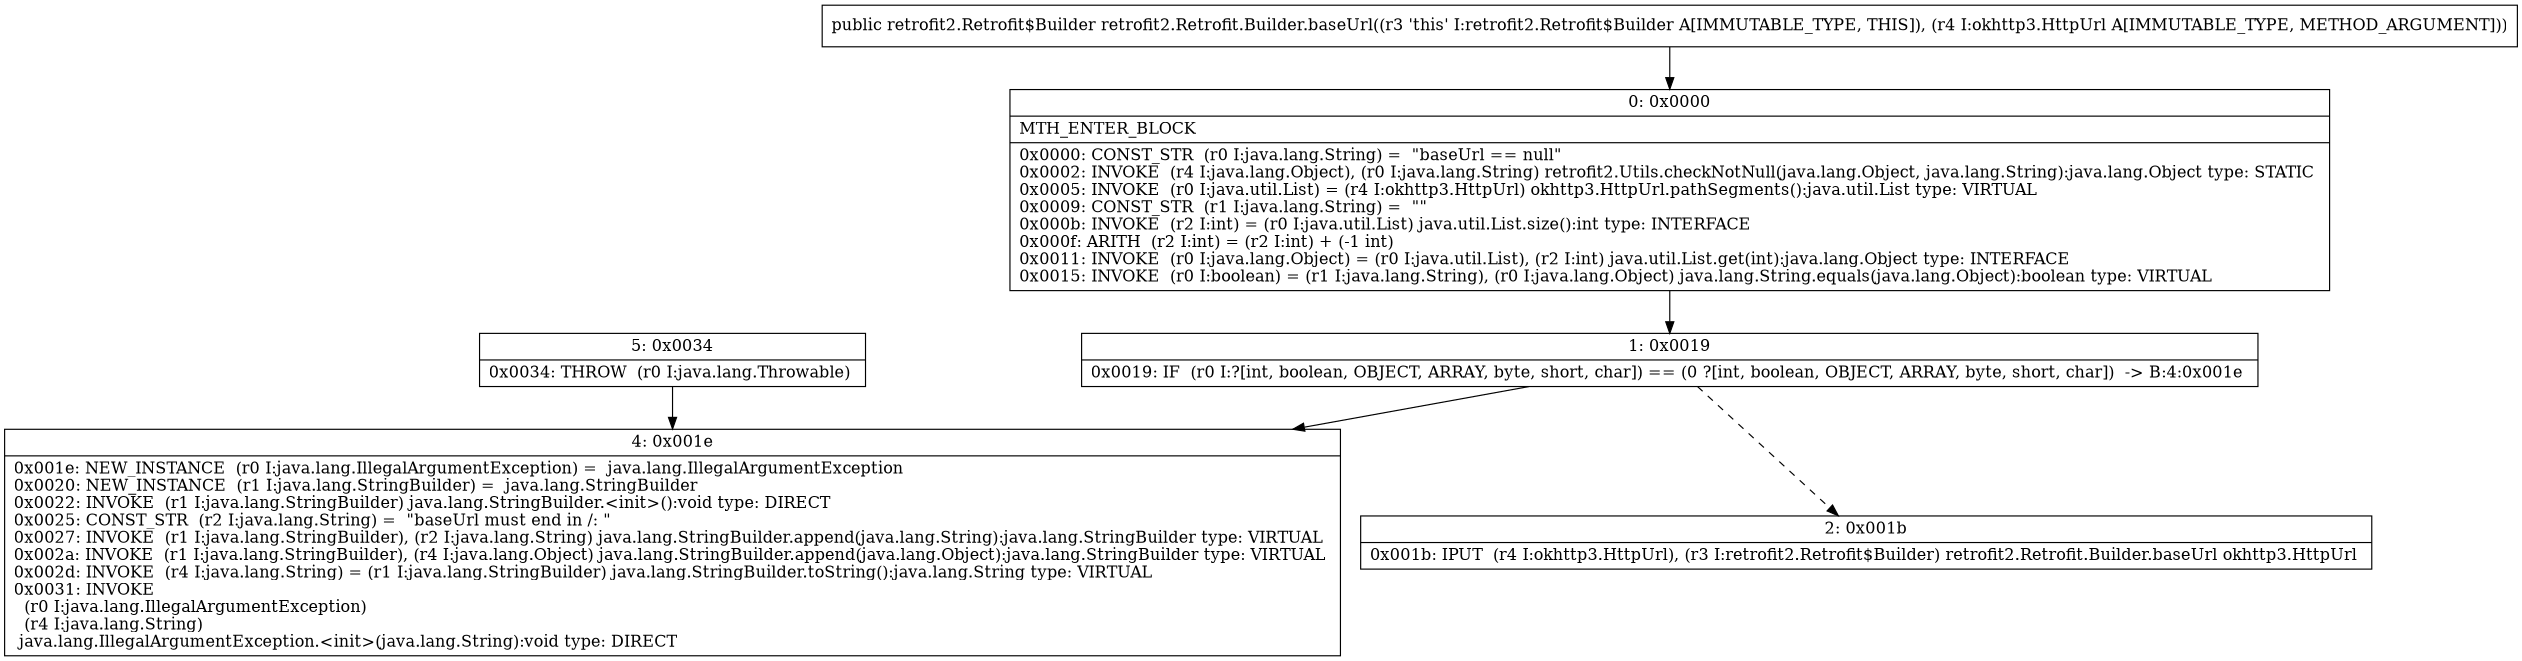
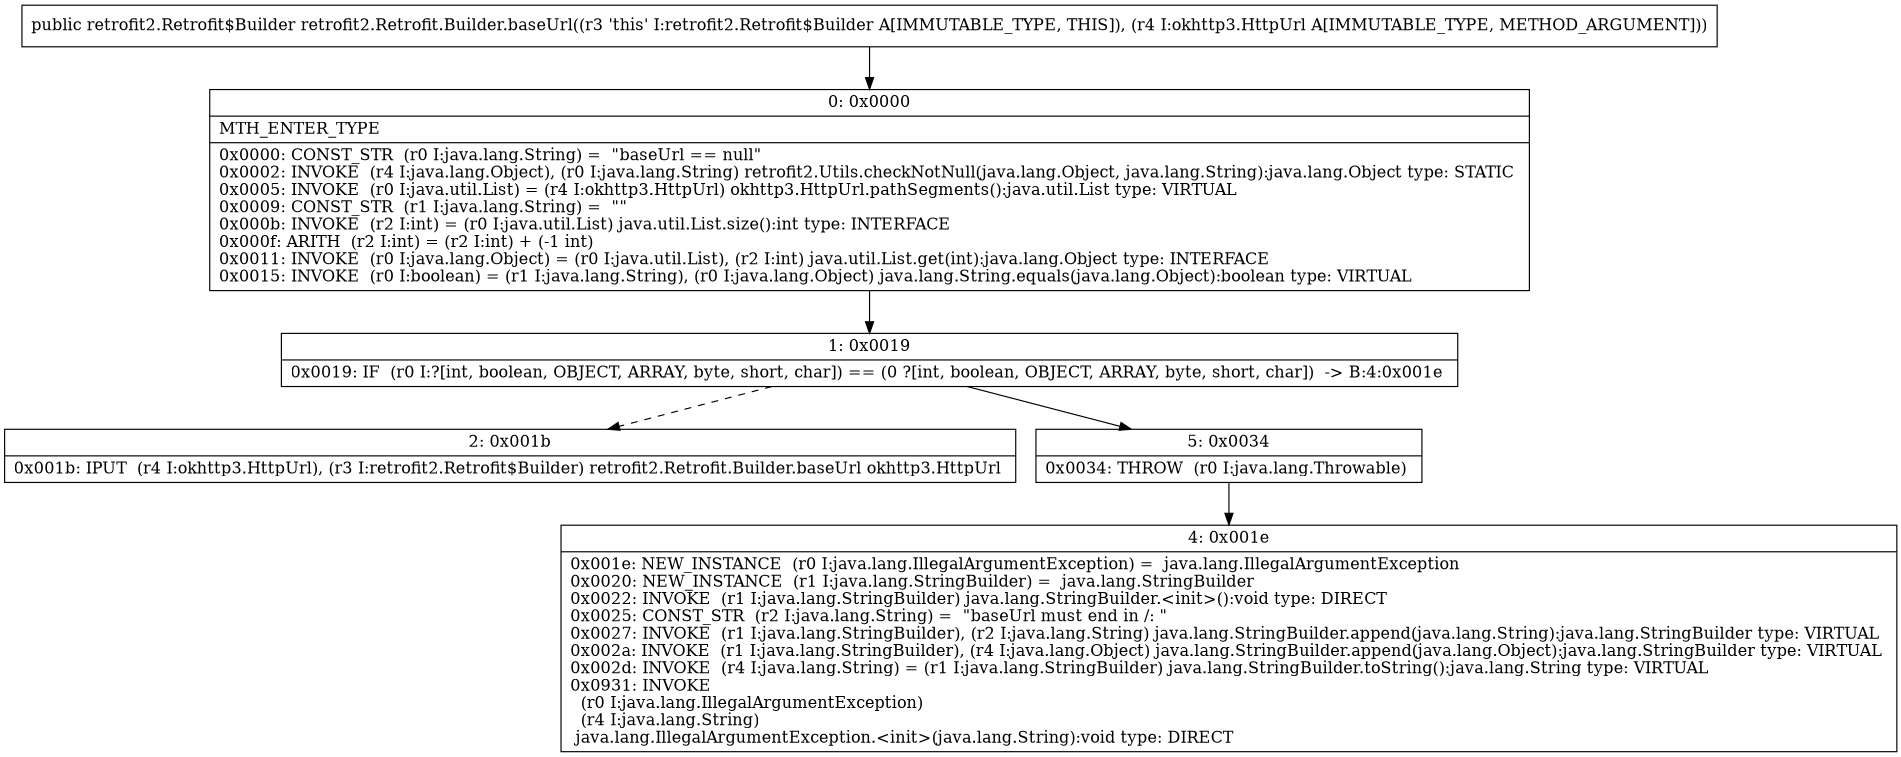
(1108, 129) -> (300, 129)
(1417, 407) -> (1044, 406)
(90, 590) -> (646, 686)
